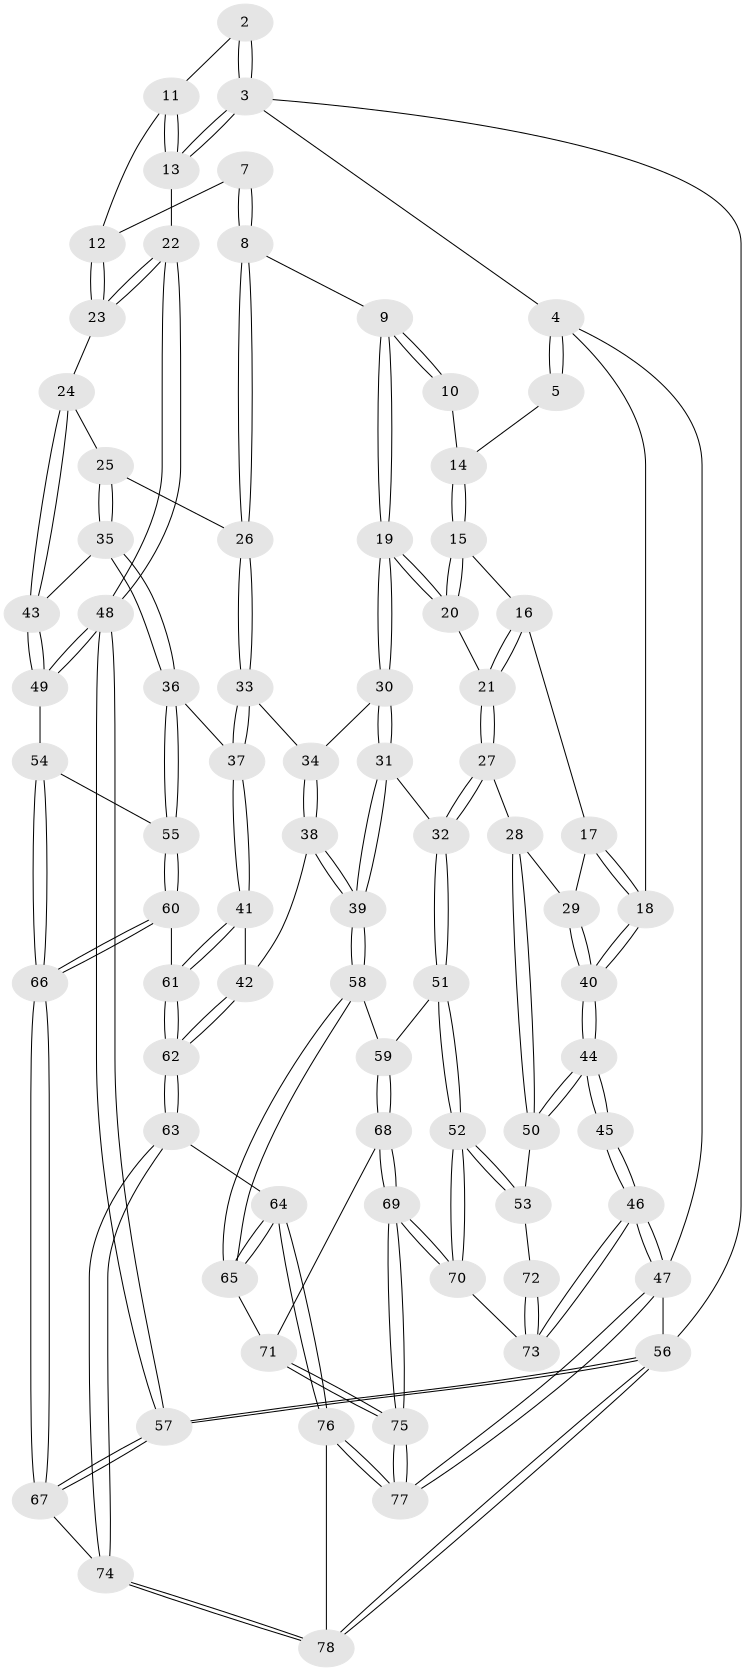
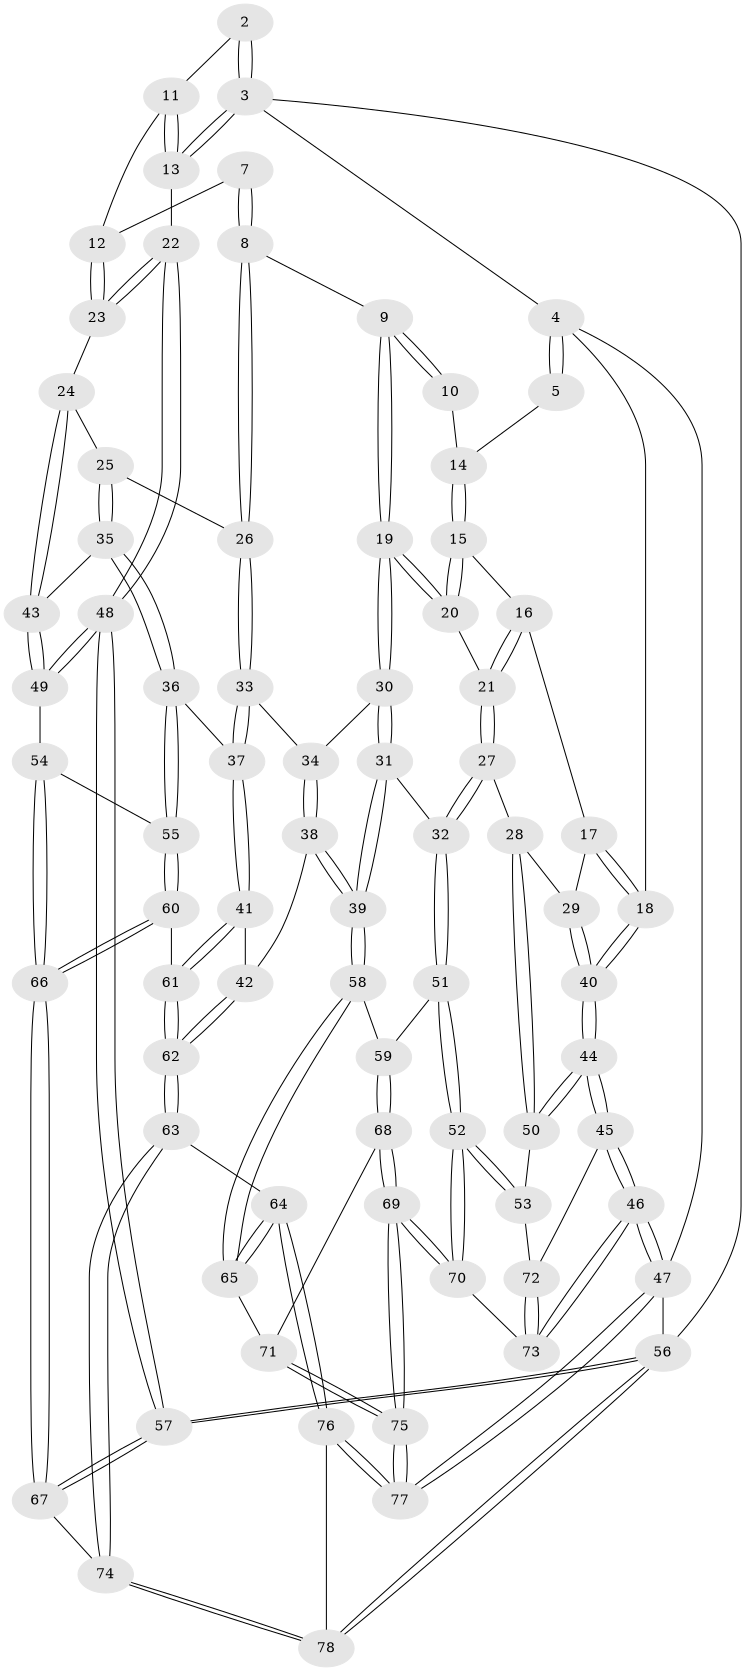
none -> (570, 1205)
